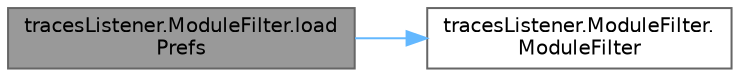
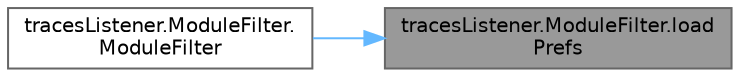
(381, 38) -> (339, 38)
